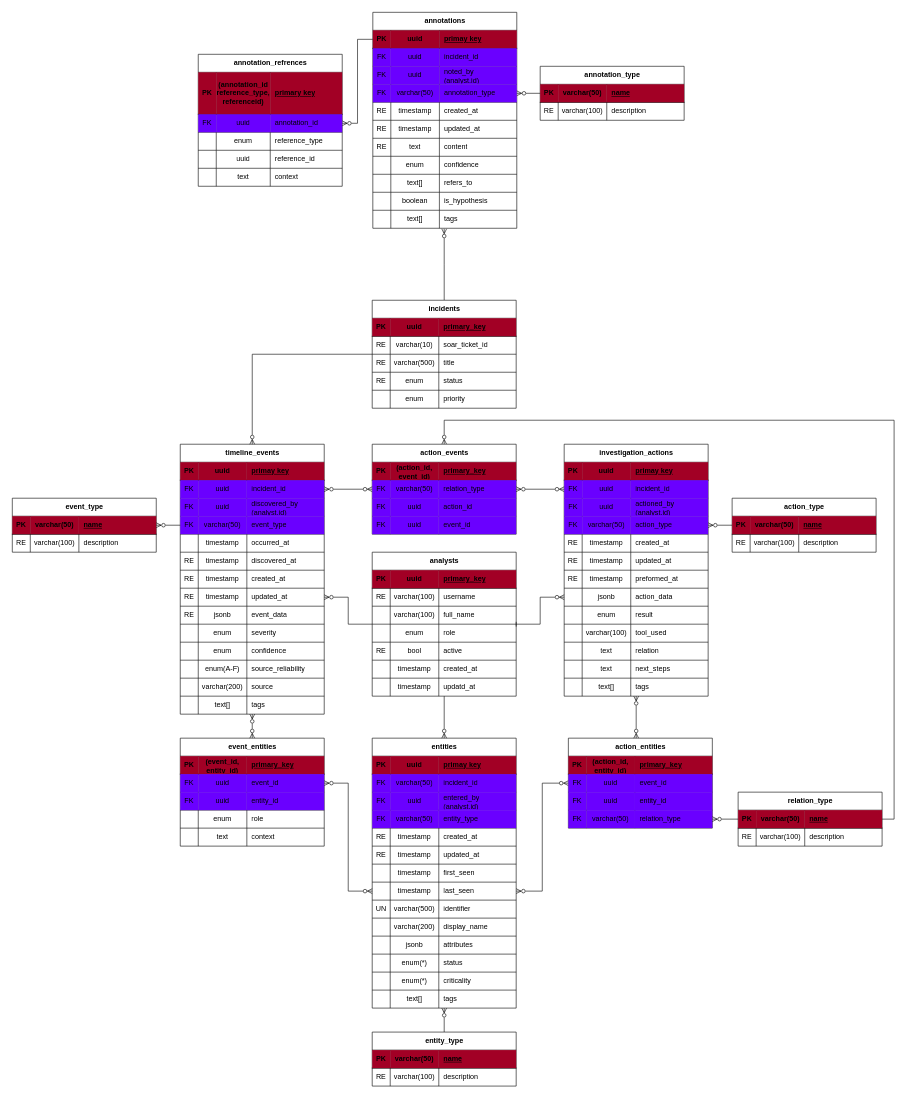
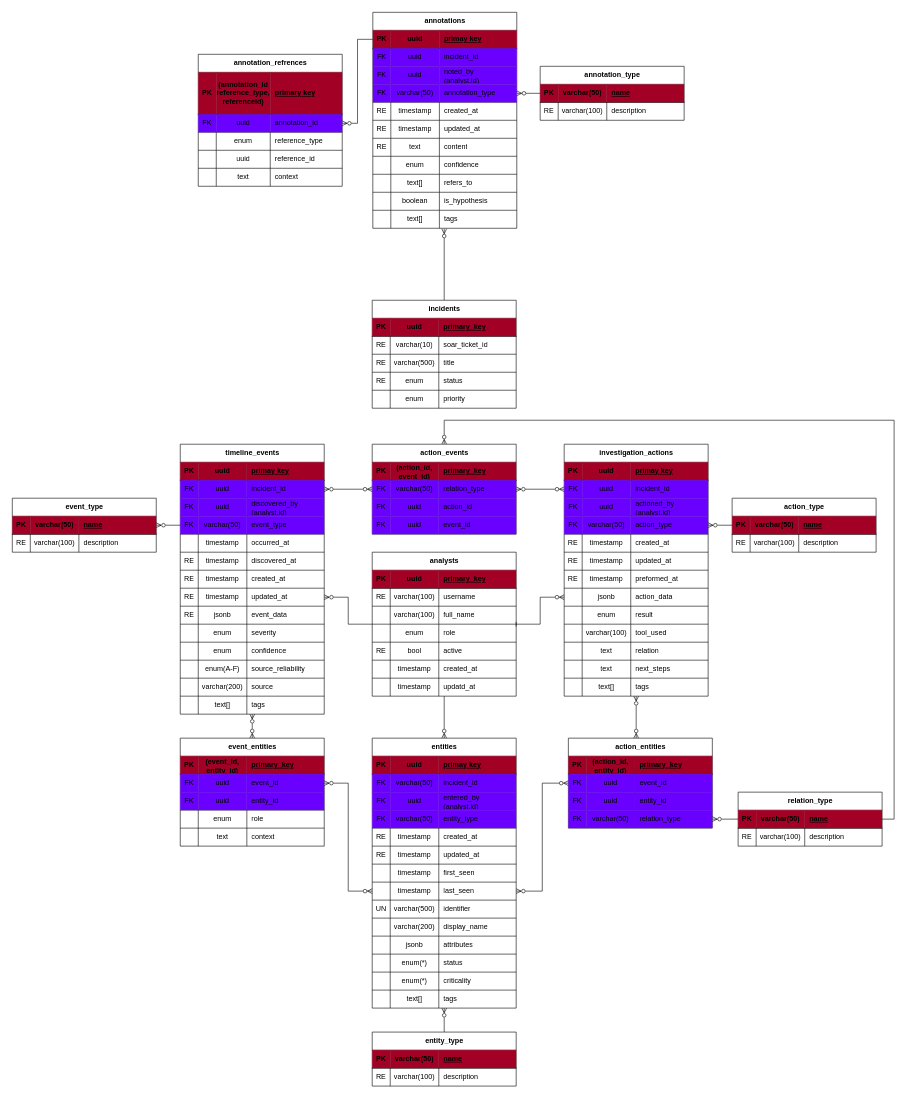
(271, 354) -> none
